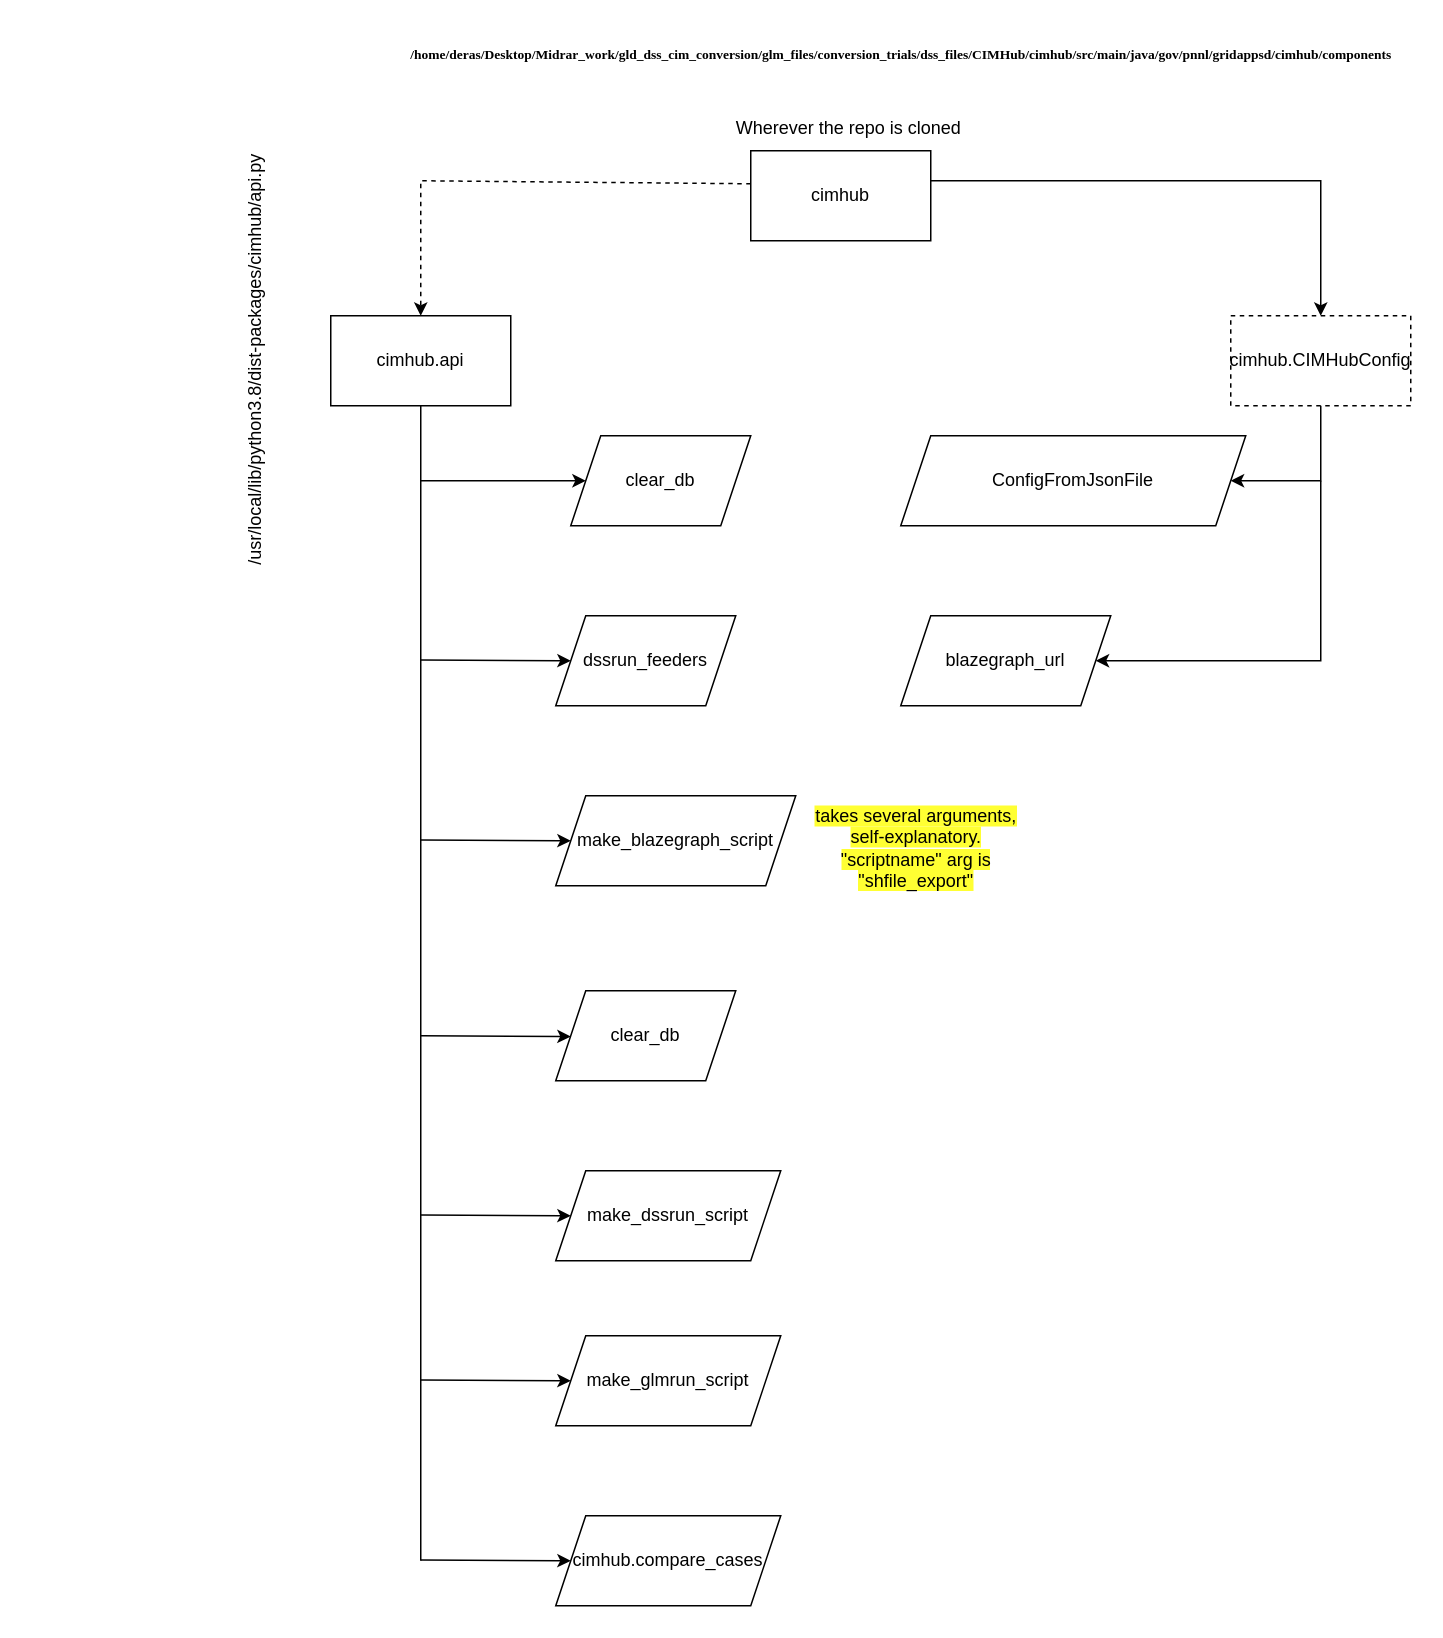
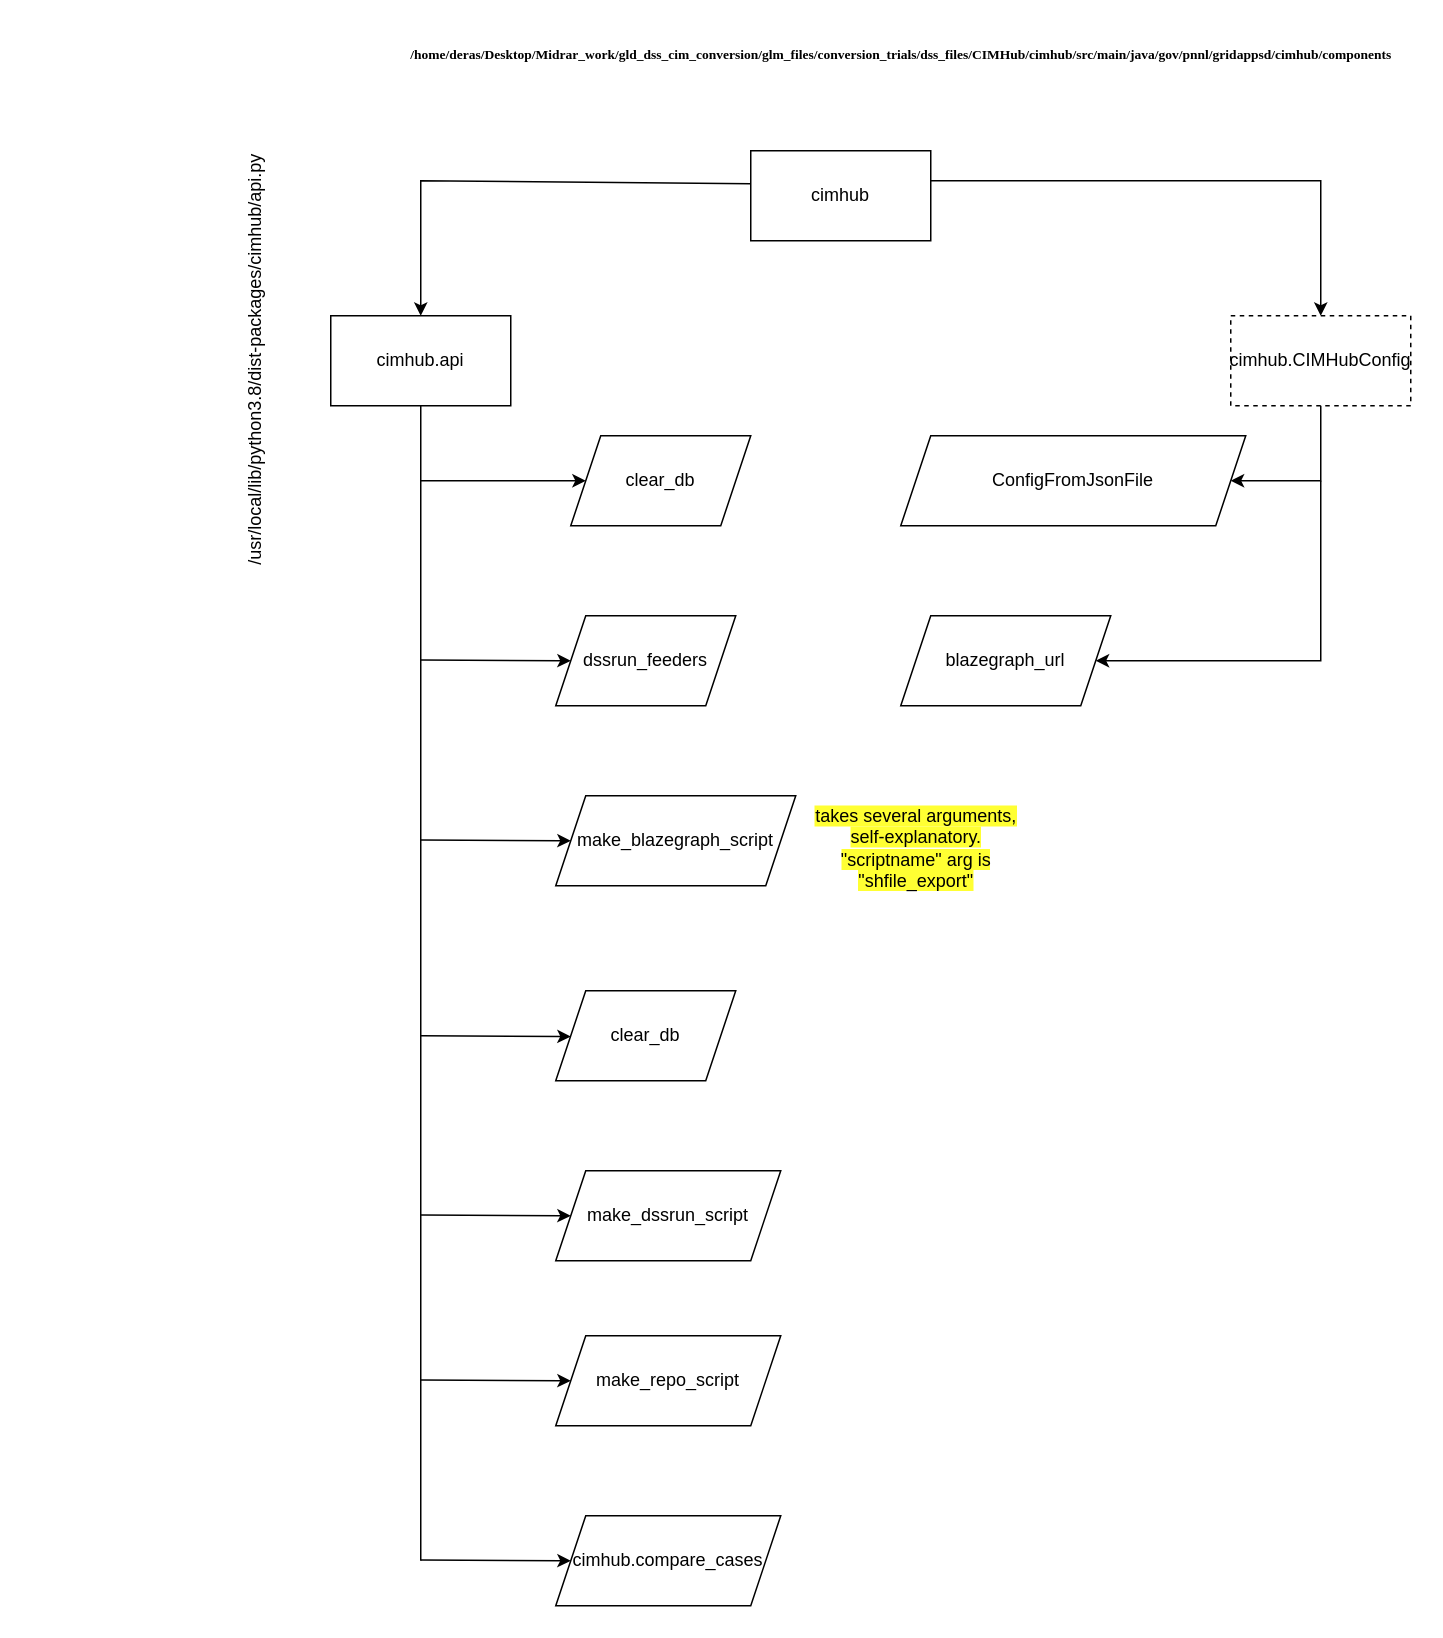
(848, 128) -> none
(524, 182) -> (524, 182)
(668, 1381) -> (668, 1381)
